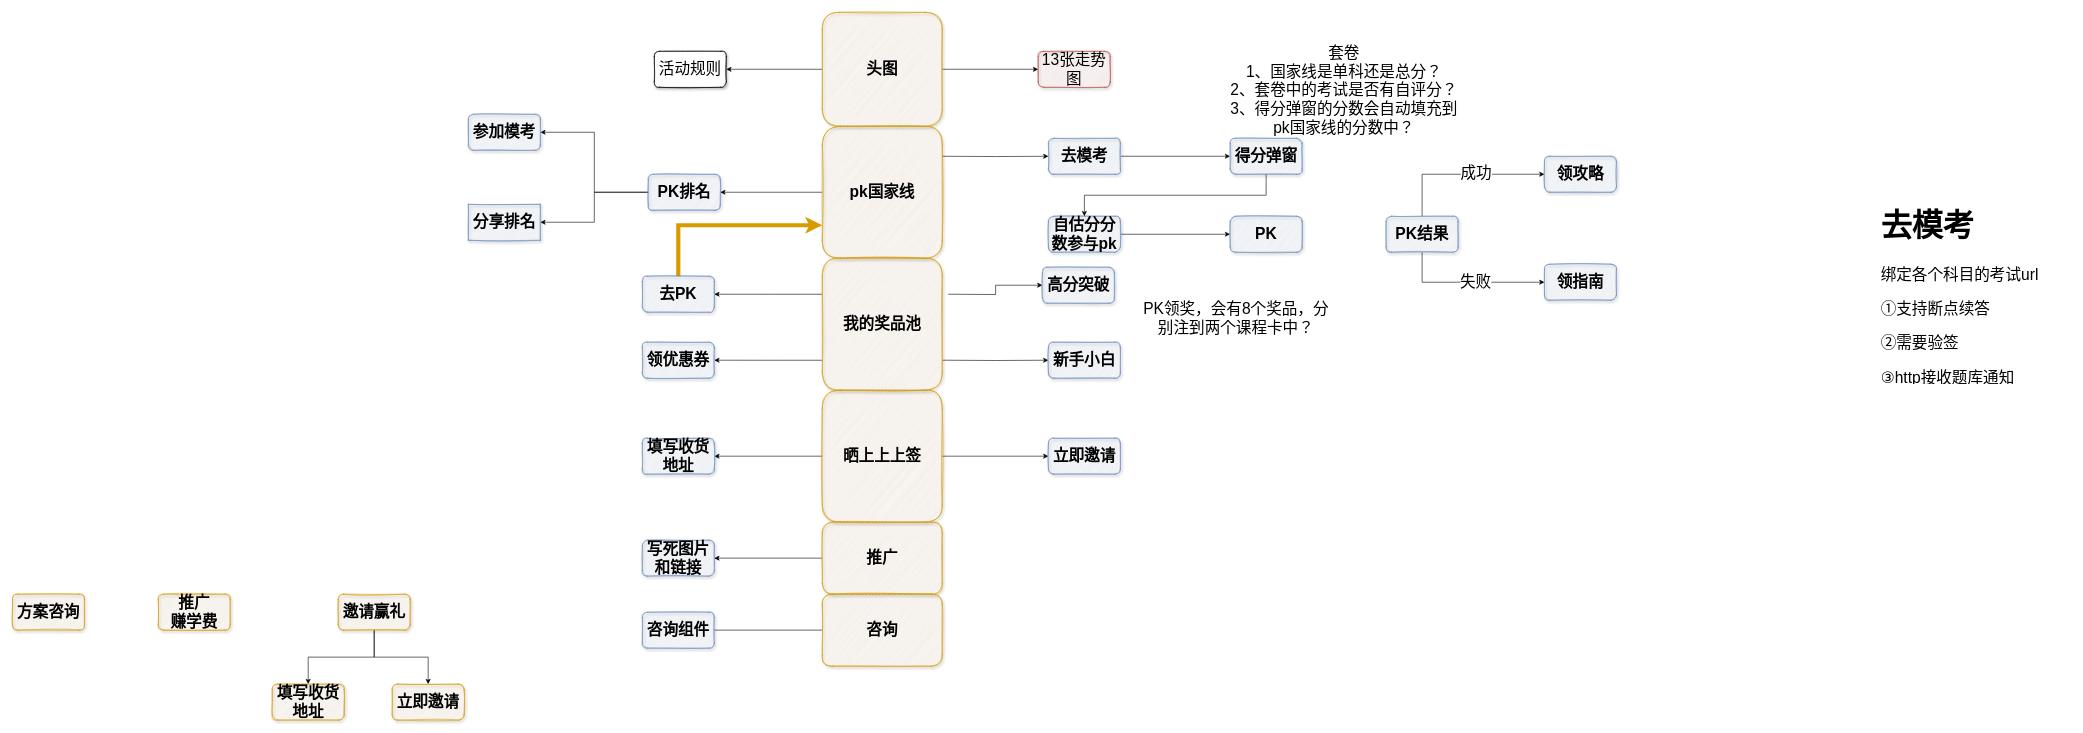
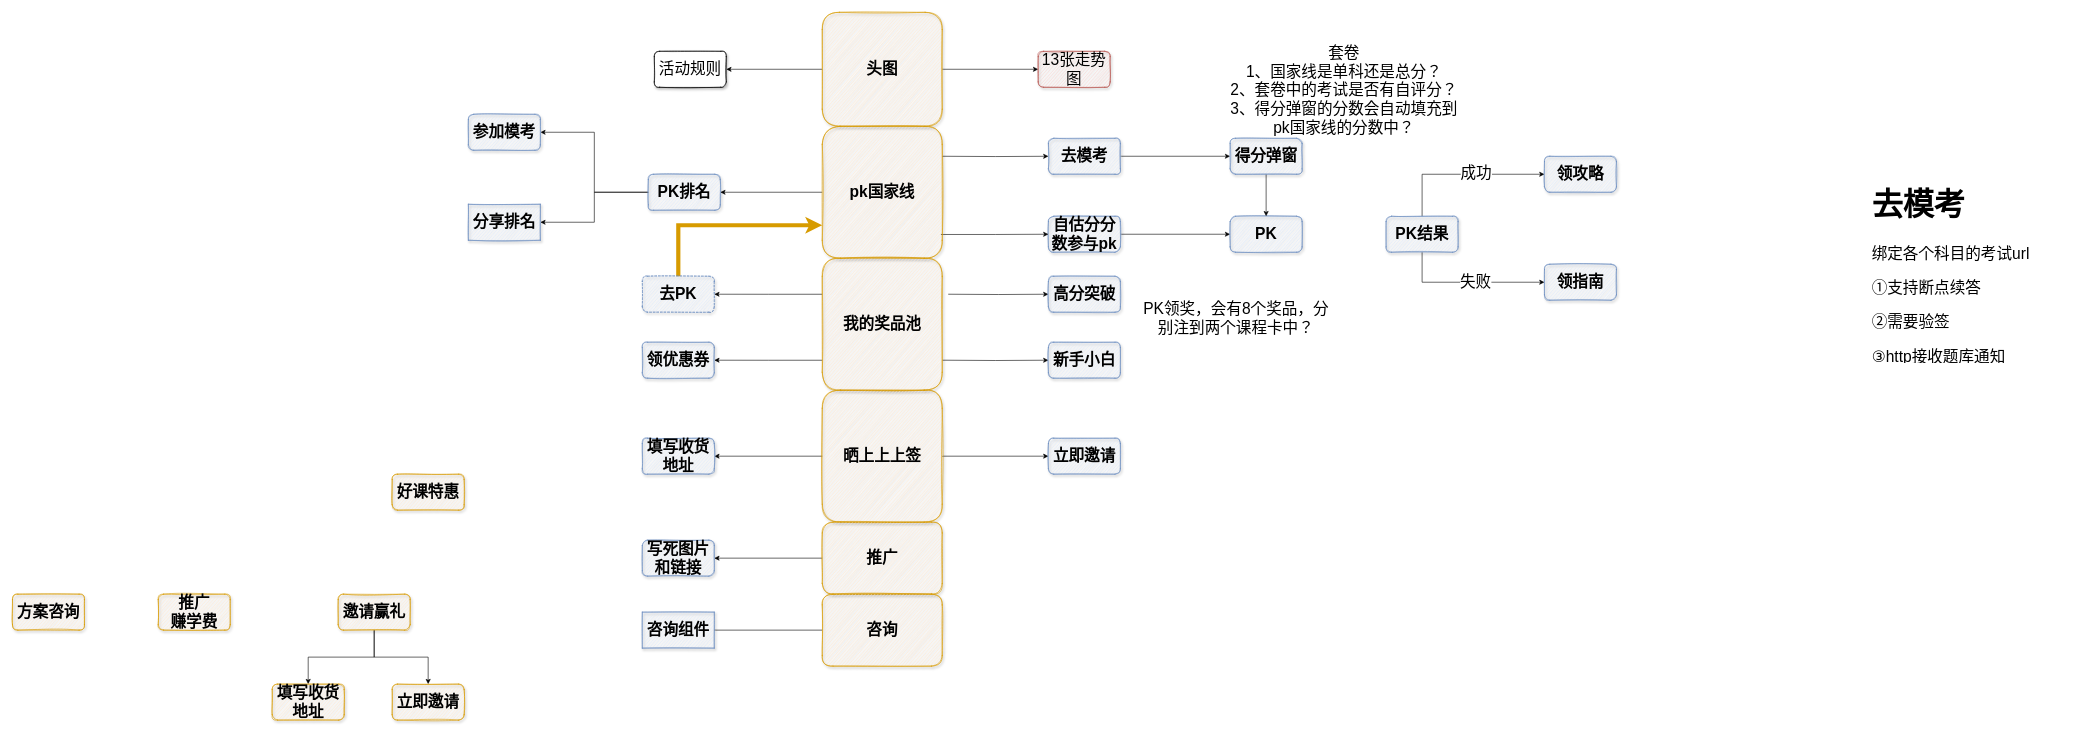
(1085, 203) -> (1266, 210)
none -> (983, 235)
(1079, 285) -> (1085, 294)
(1974, 288) -> (1965, 267)
(678, 294) -> (678, 294)
none -> (428, 492)
(678, 630) -> (678, 630)
